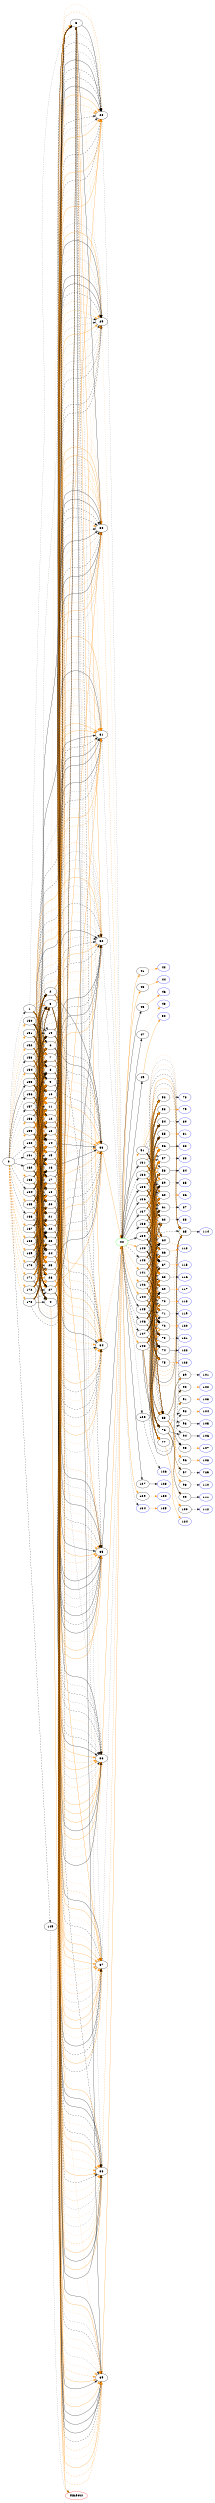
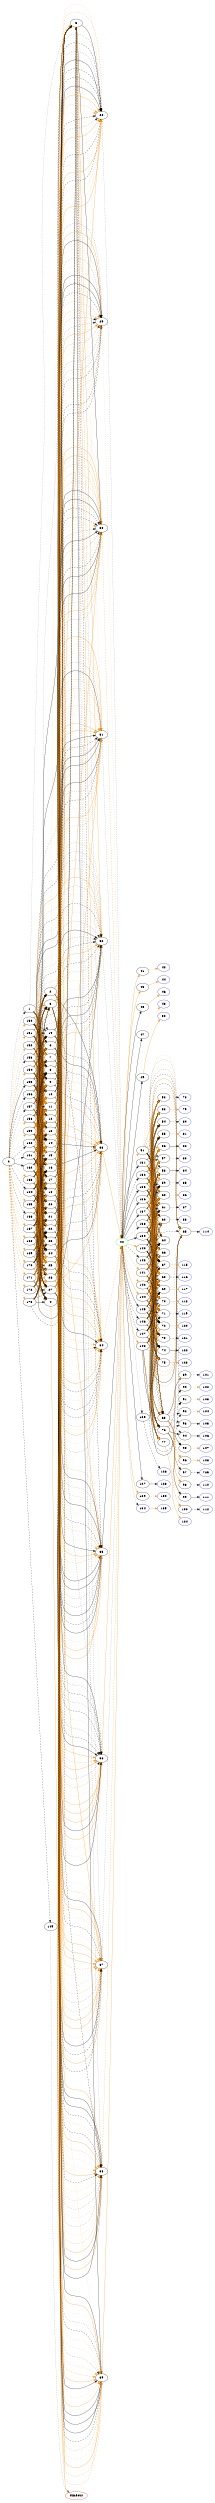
(62, 588) -> (62, 588)
(185, 1248) -> none
(174, 1416) -> (174, 1416)
